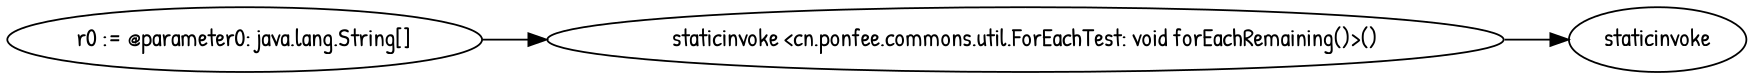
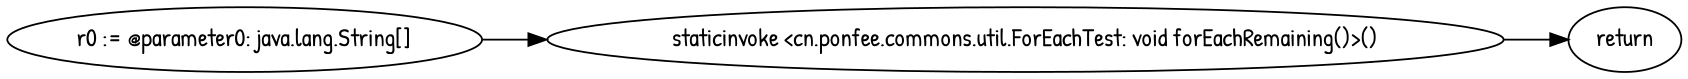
(1658, 40) -> (1625, 40)
